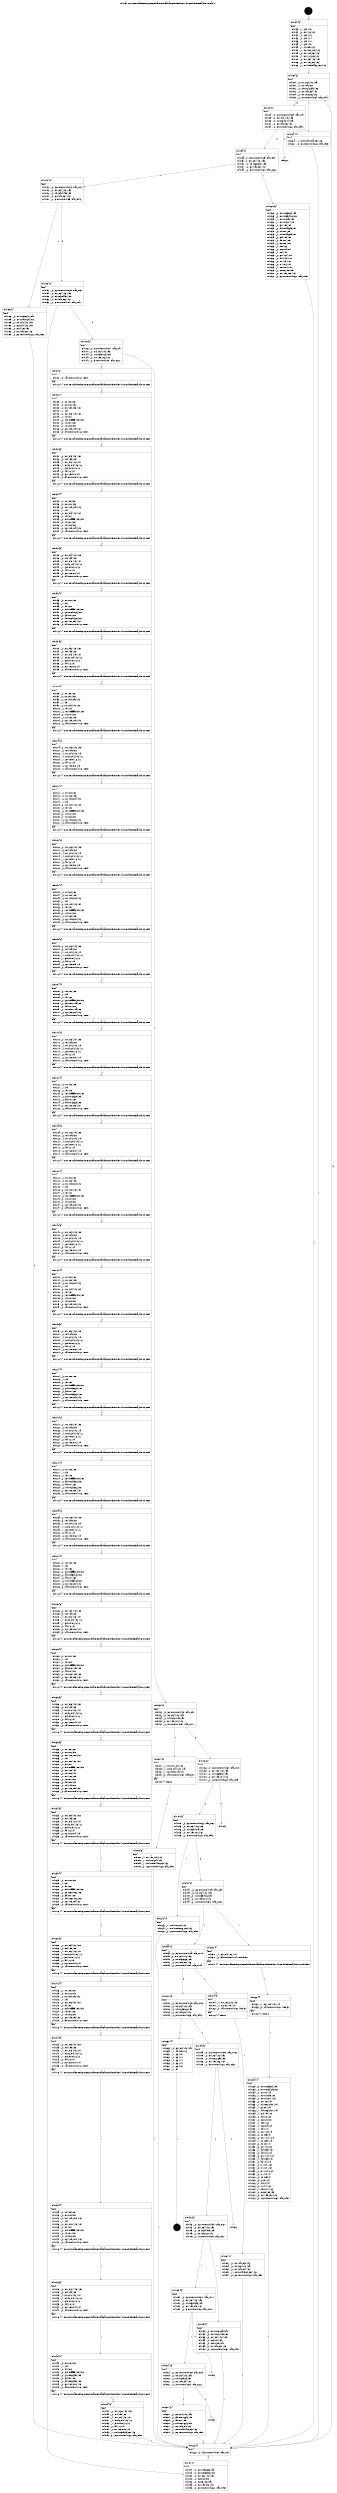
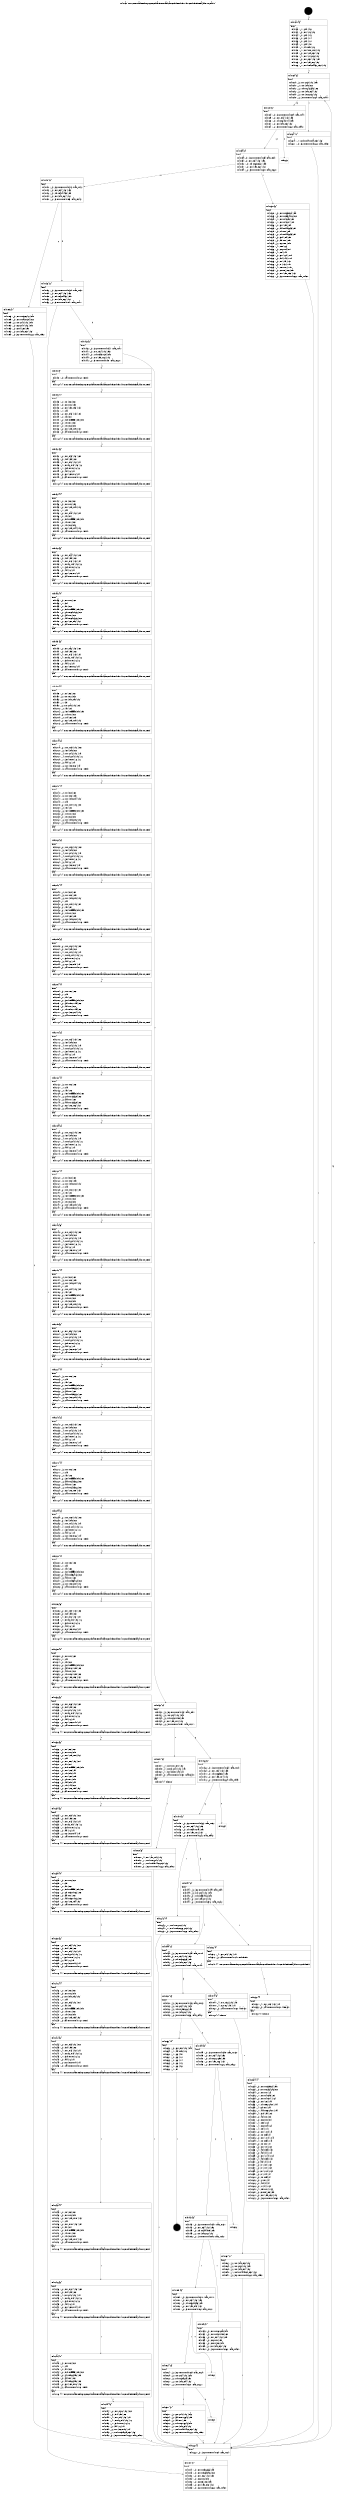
(208, 2458) -> (206, 2457)
